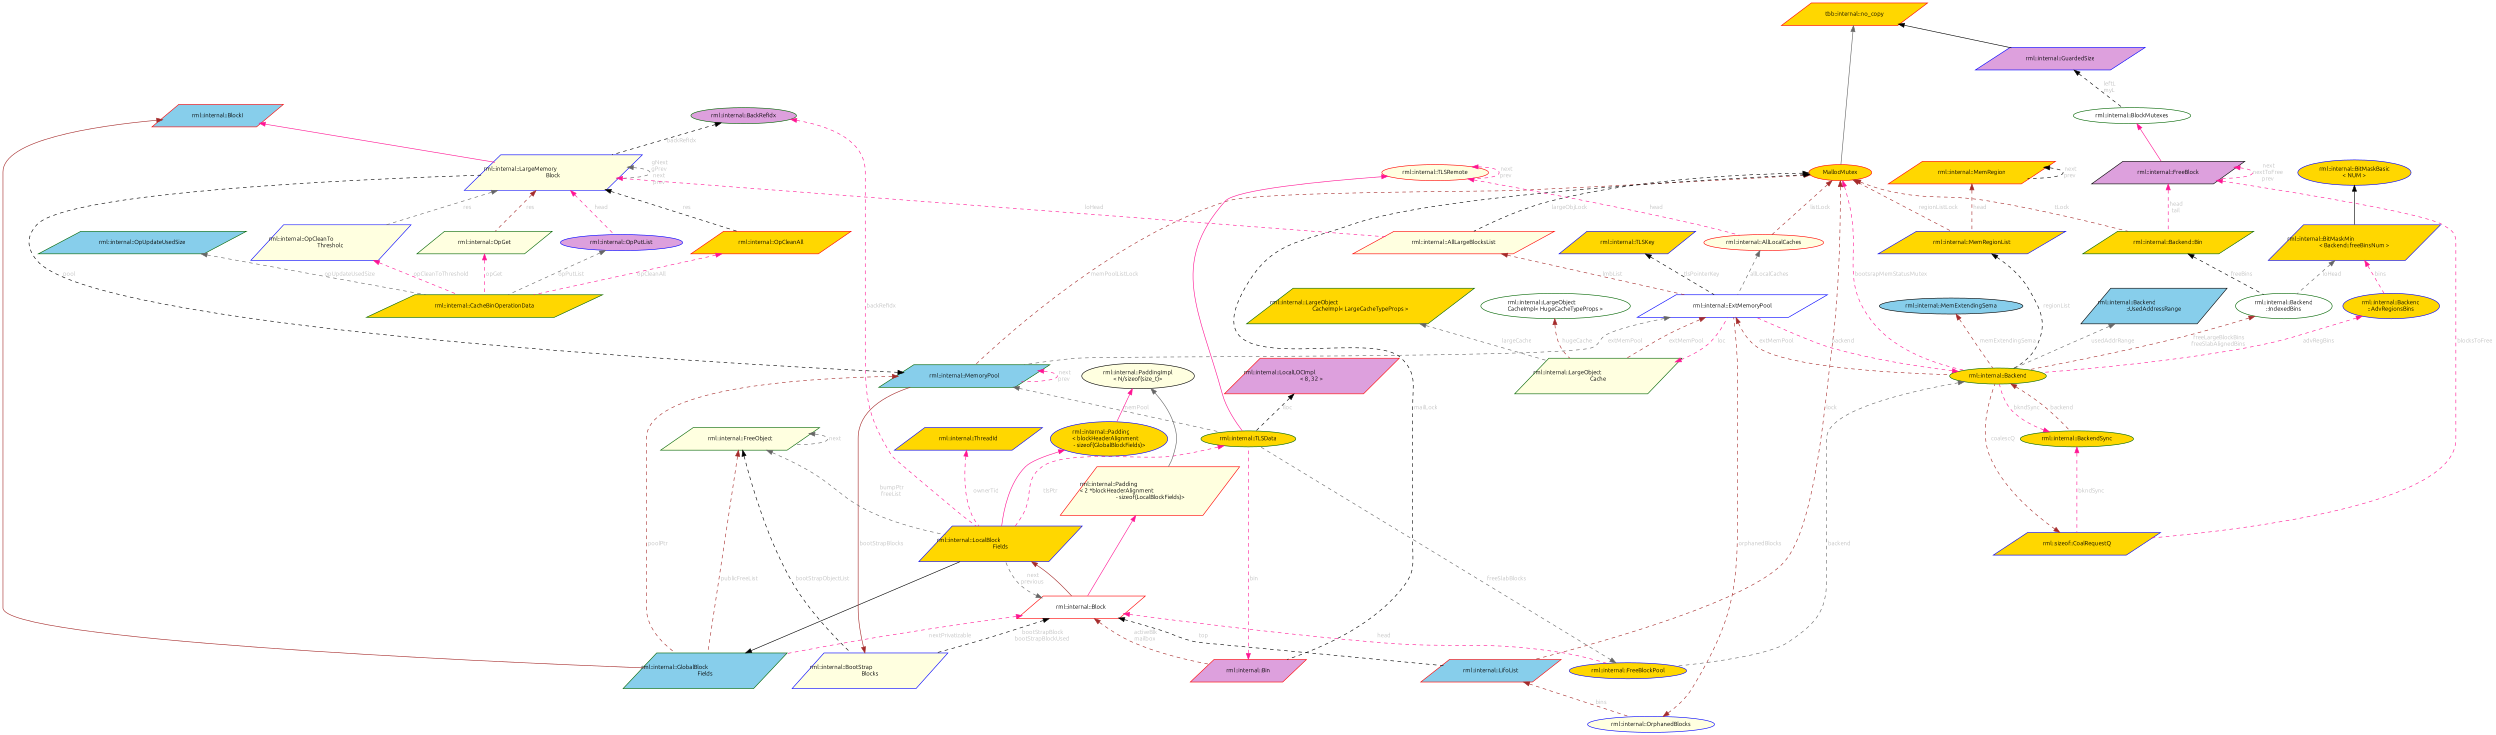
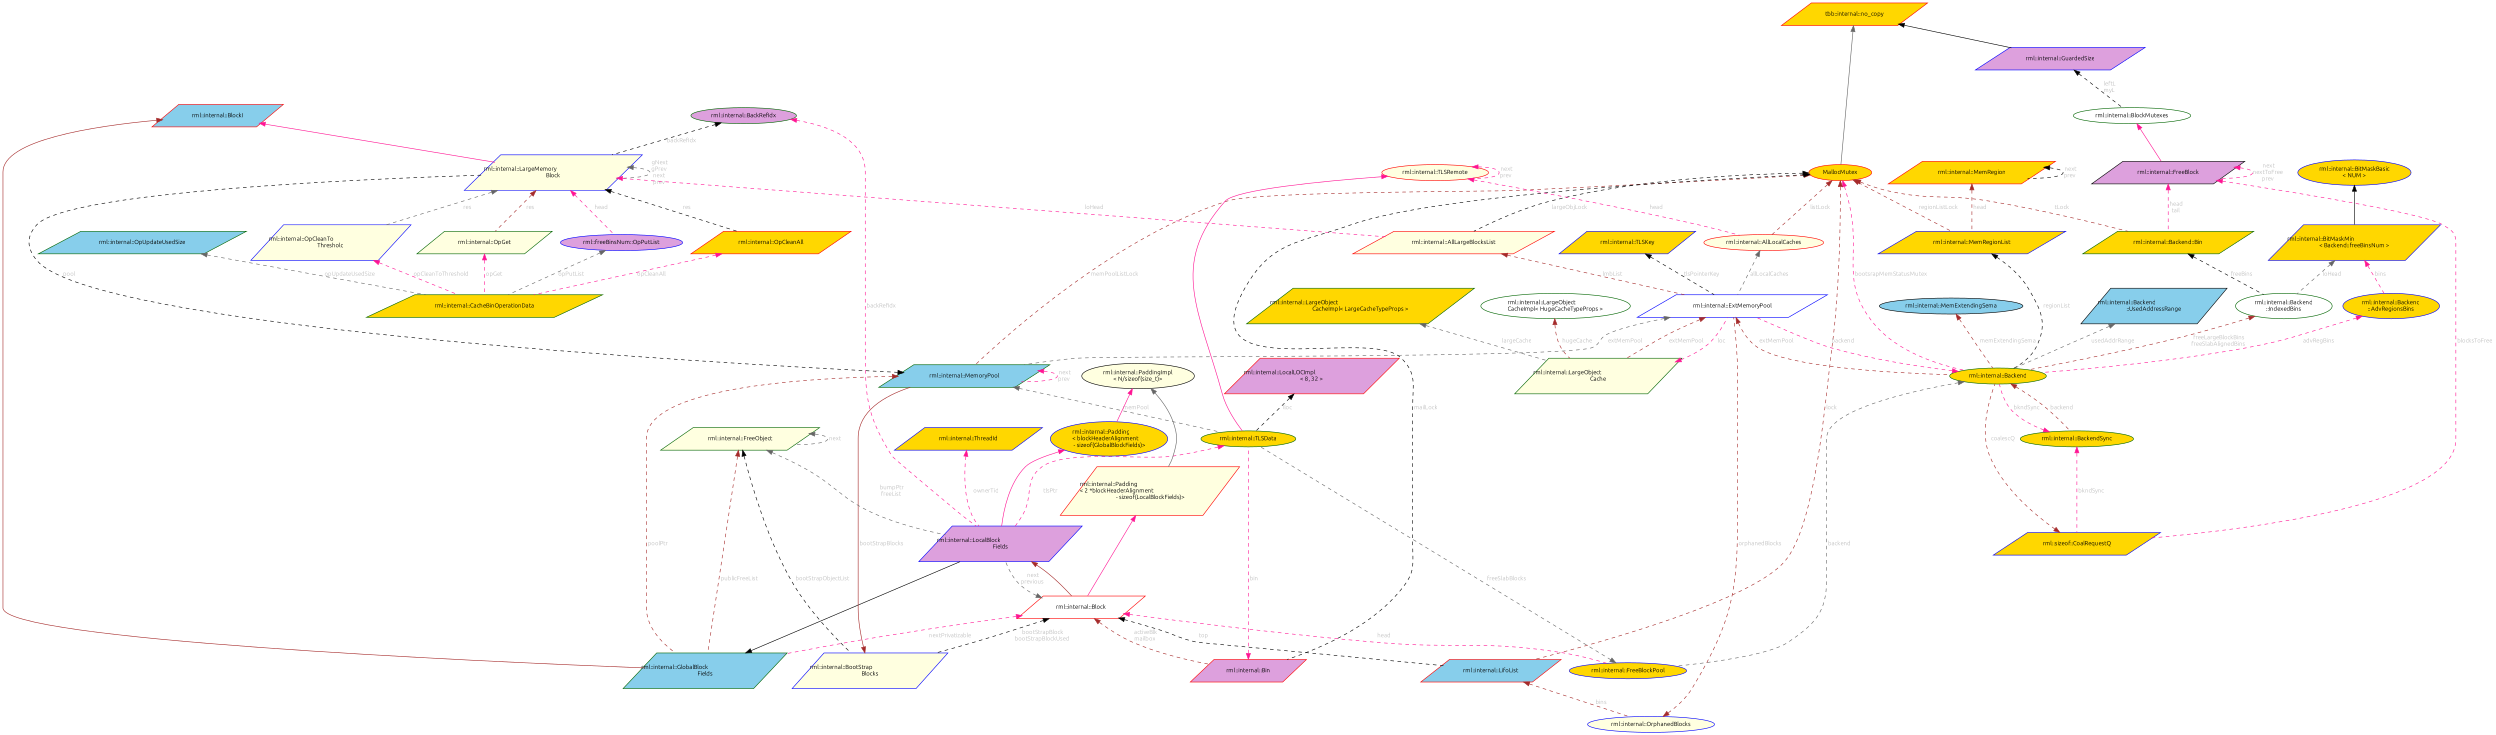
(622, 243) -> (622, 243)
(1000, 544) -> (1000, 544)
